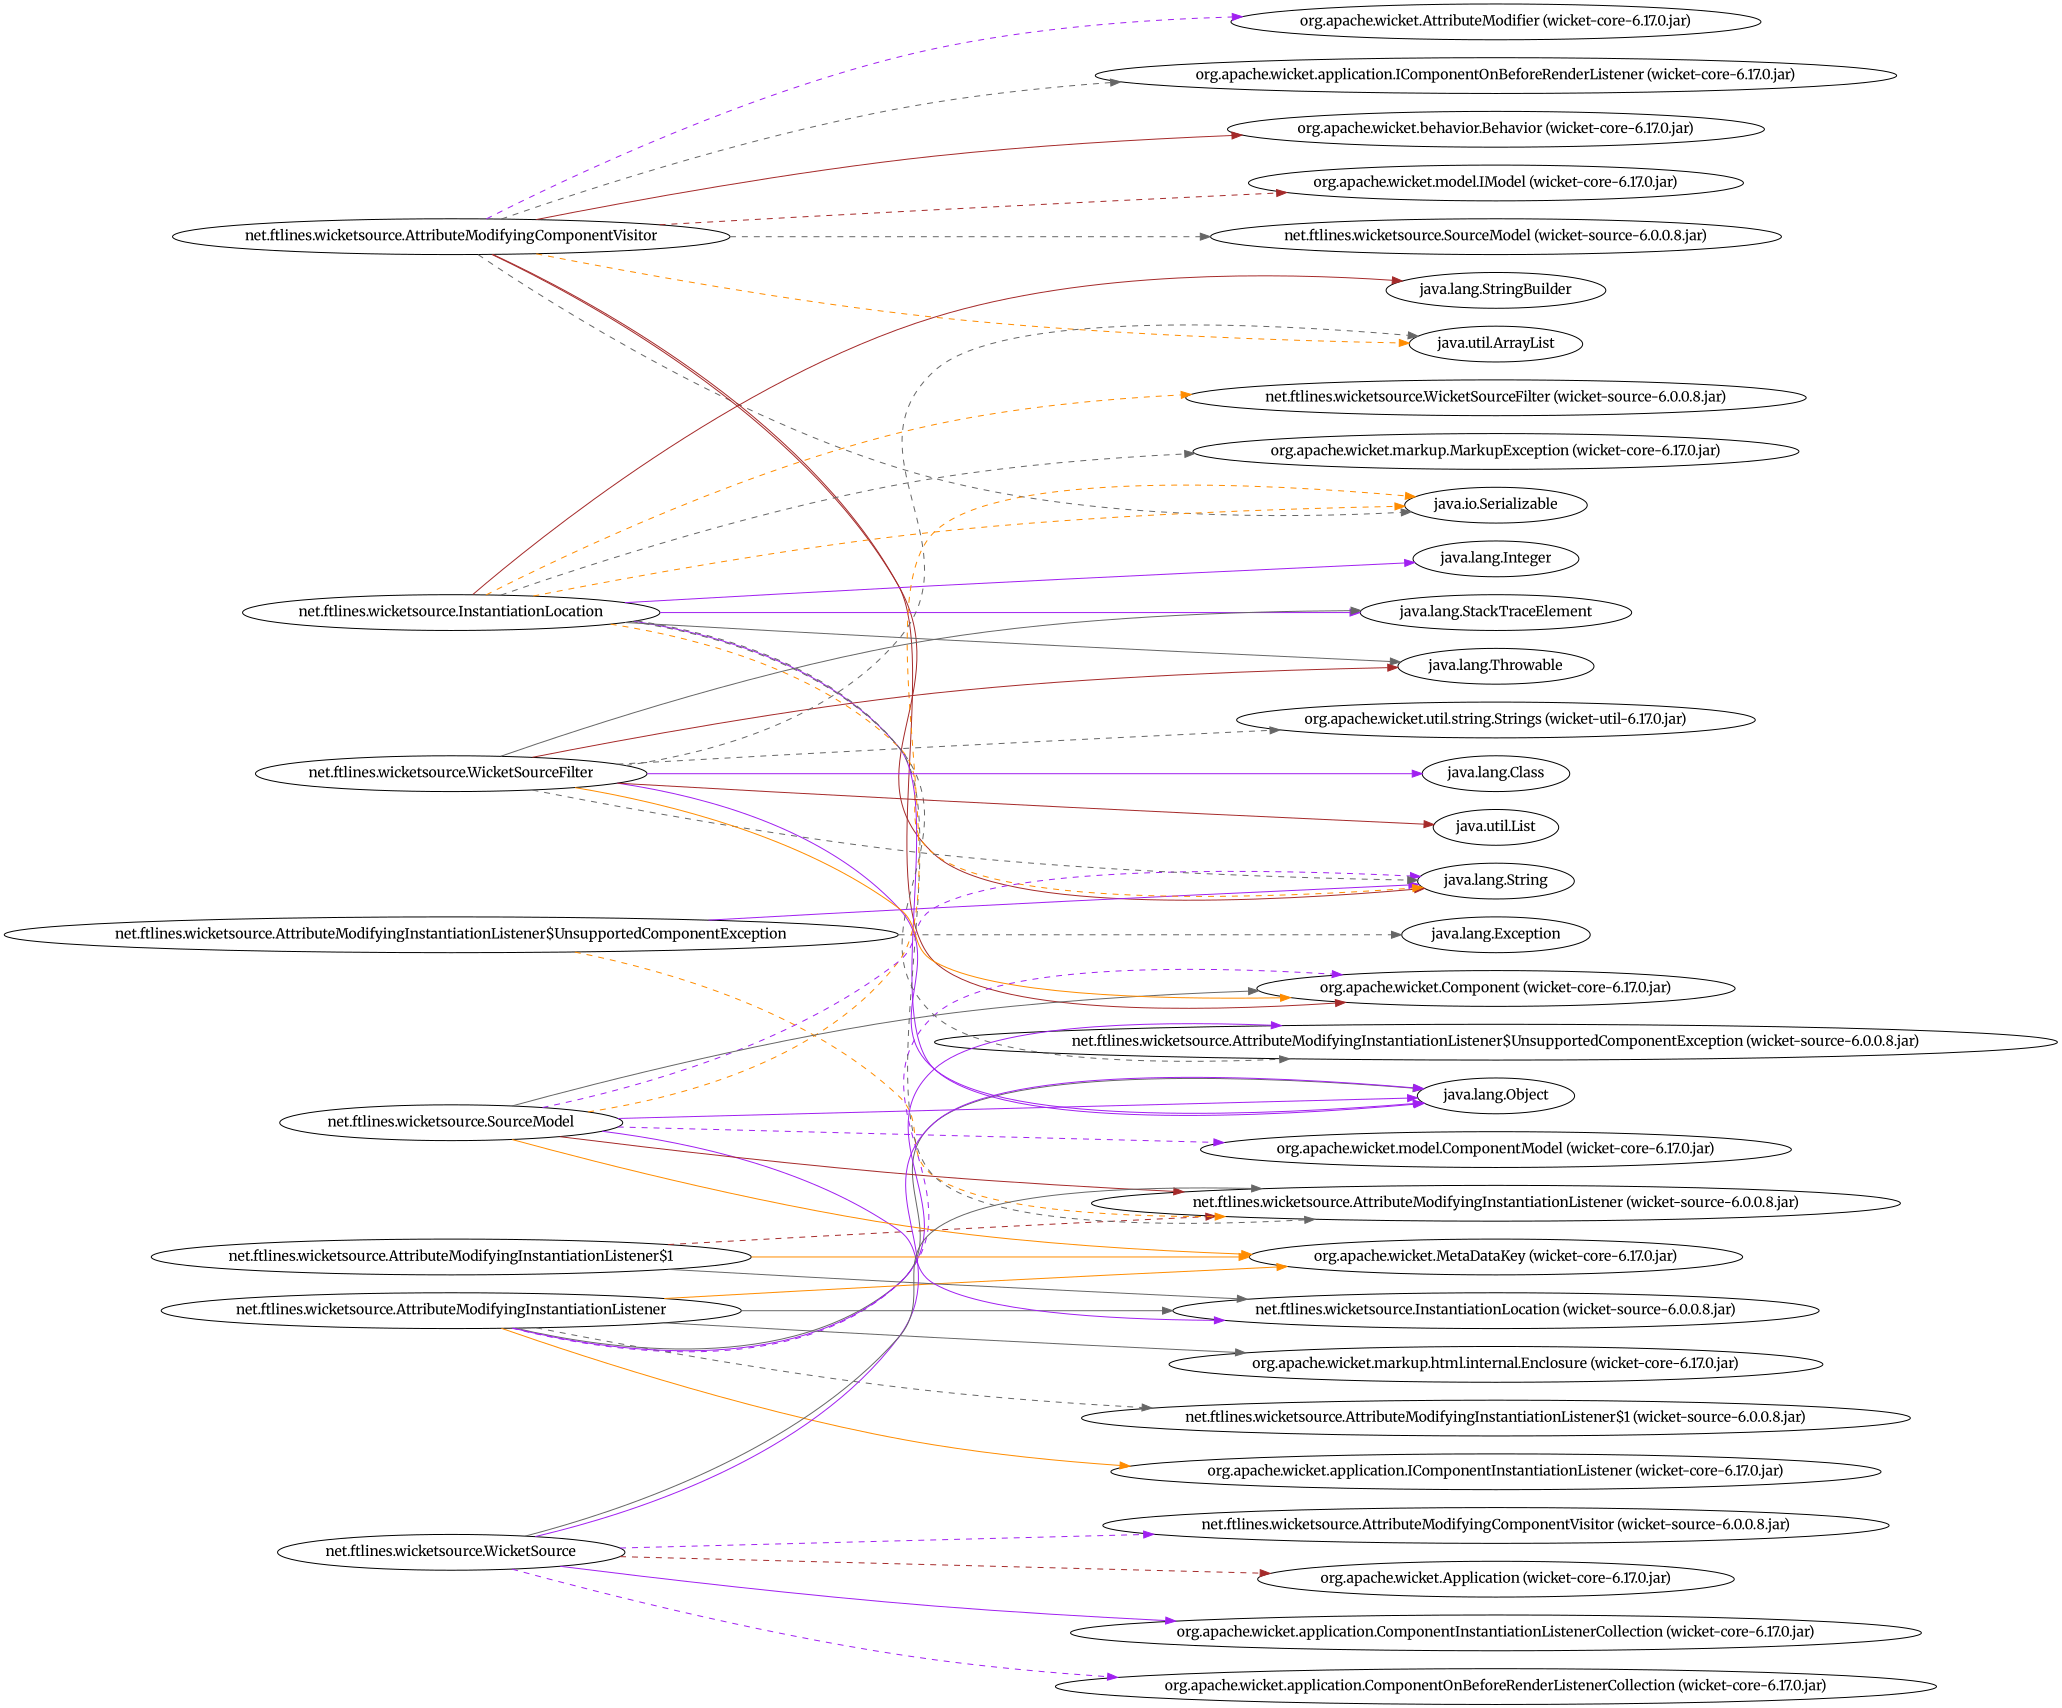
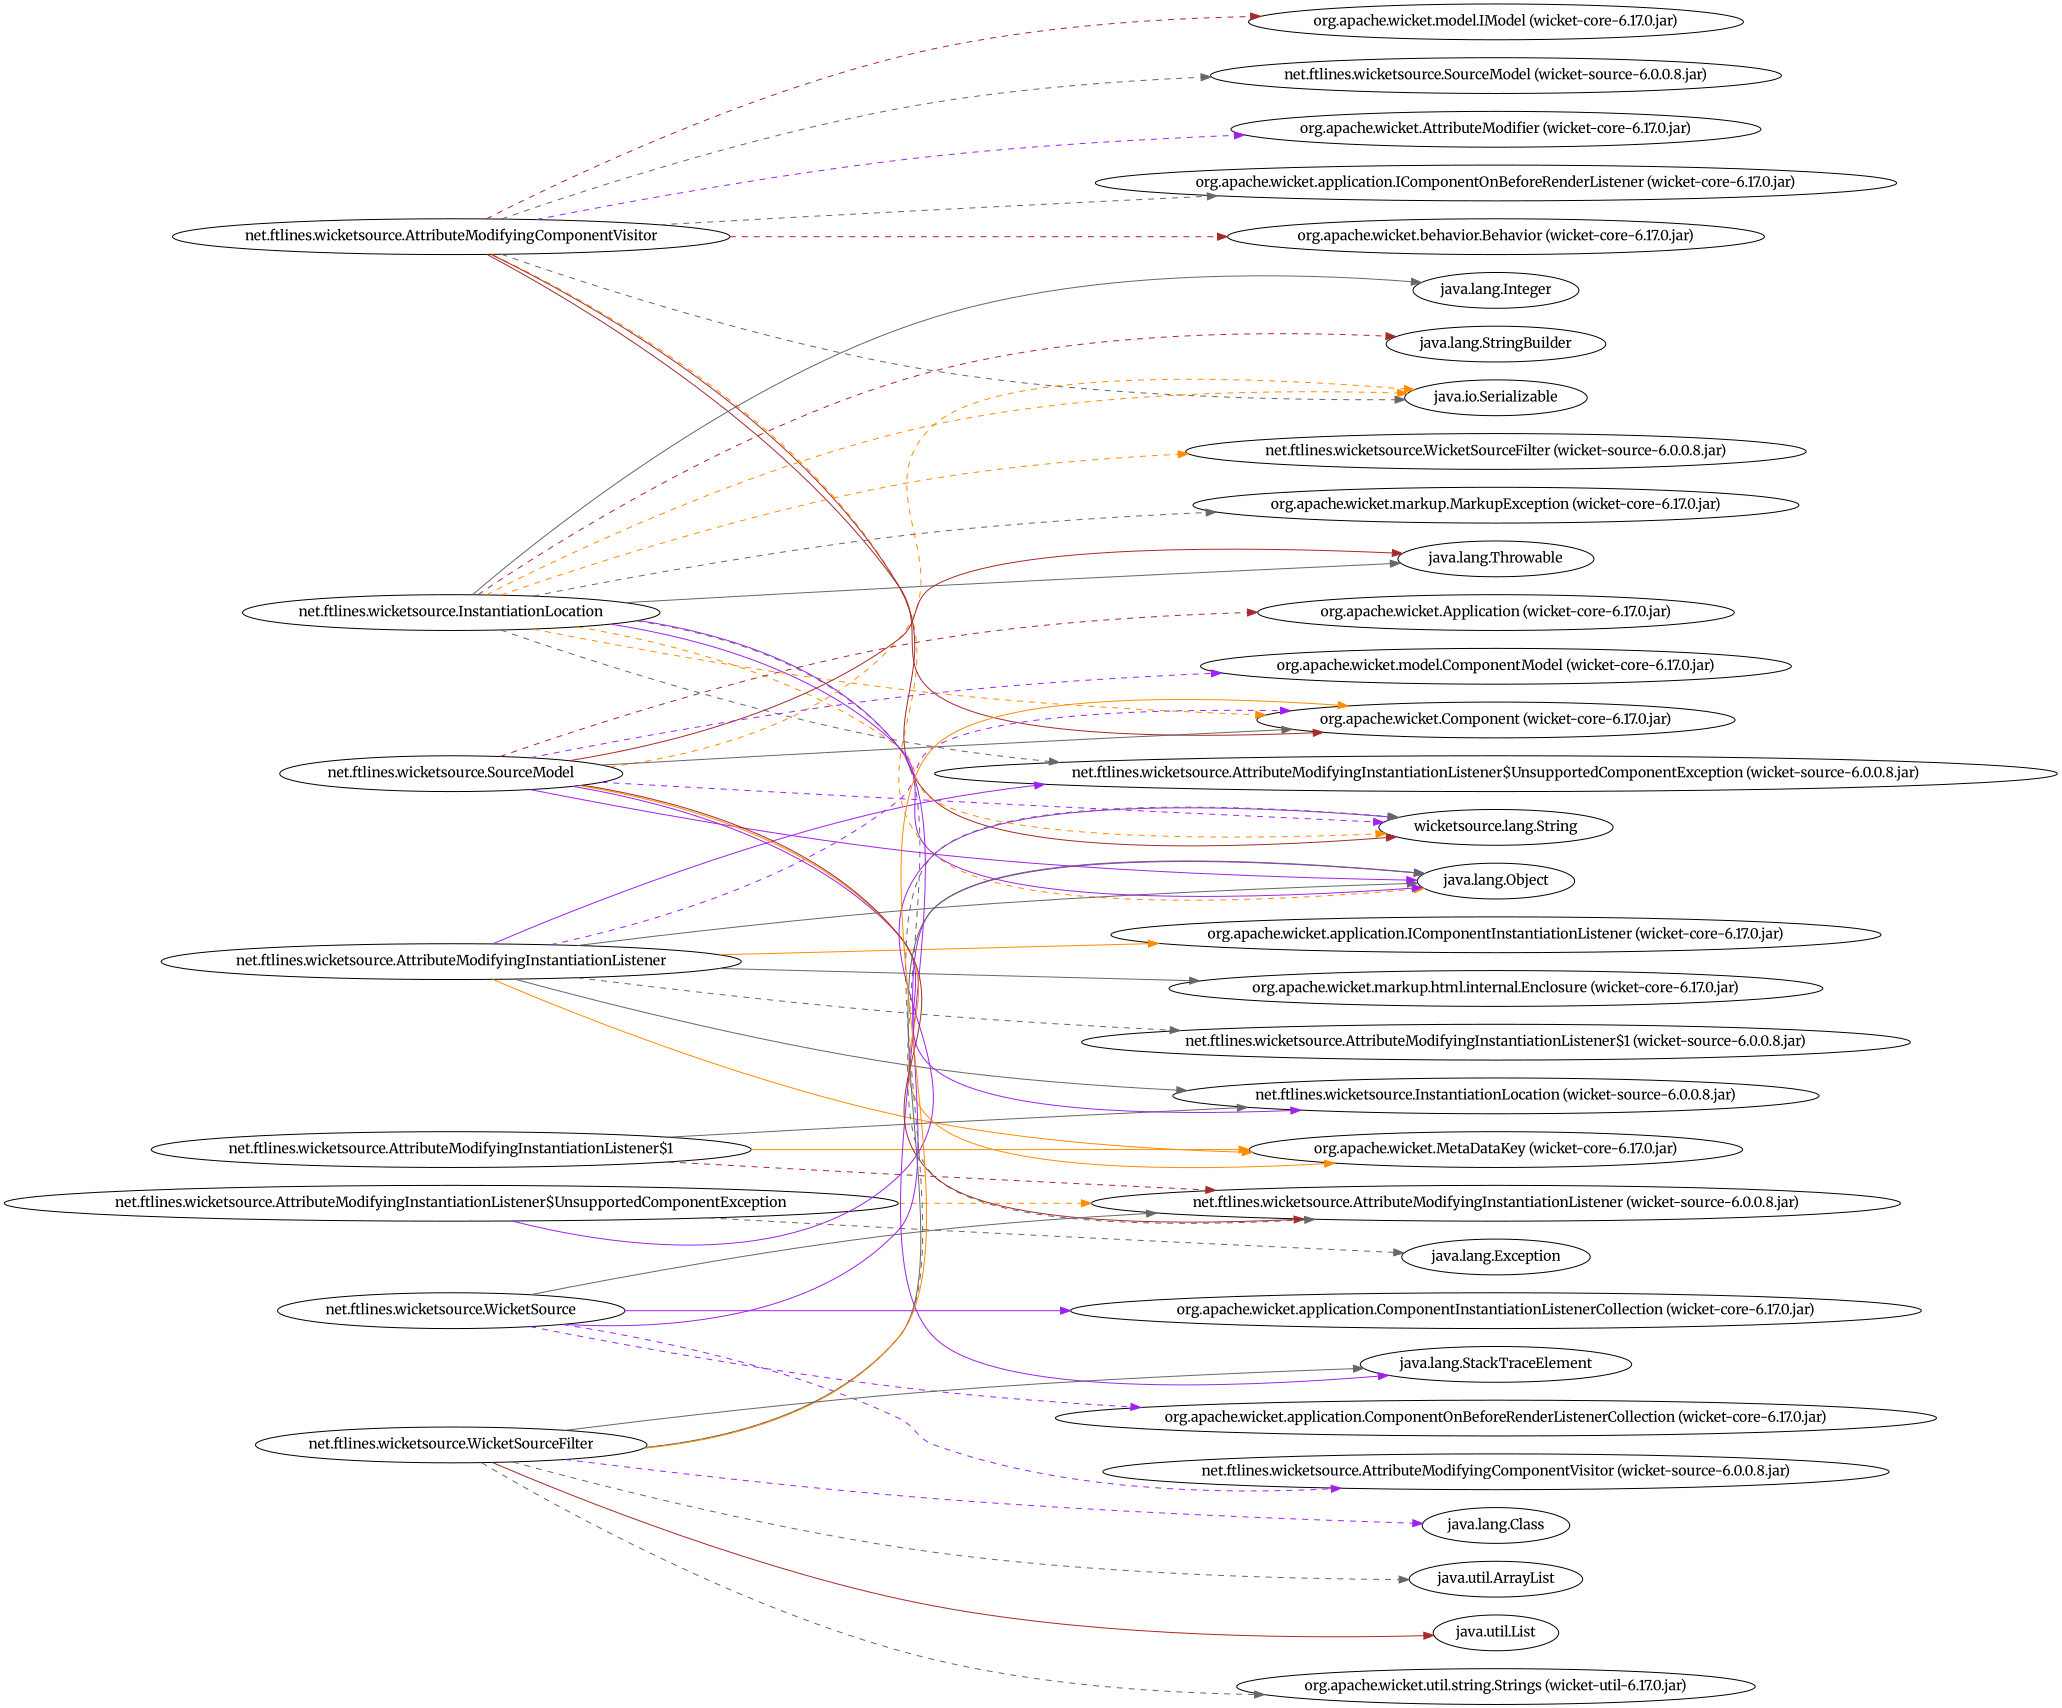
(882, 162) -> (974, 237)
(965, 320) -> (900, 766)
(897, 331) -> (907, 379)
(1015, 582) -> (906, 328)
none -> (892, 688)
(958, 691) -> (954, 578)
(1030, 774) -> (988, 1503)
(865, 877) -> (909, 1019)
(1496, 881) -> (1496, 827)
(940, 1565) -> (868, 652)
